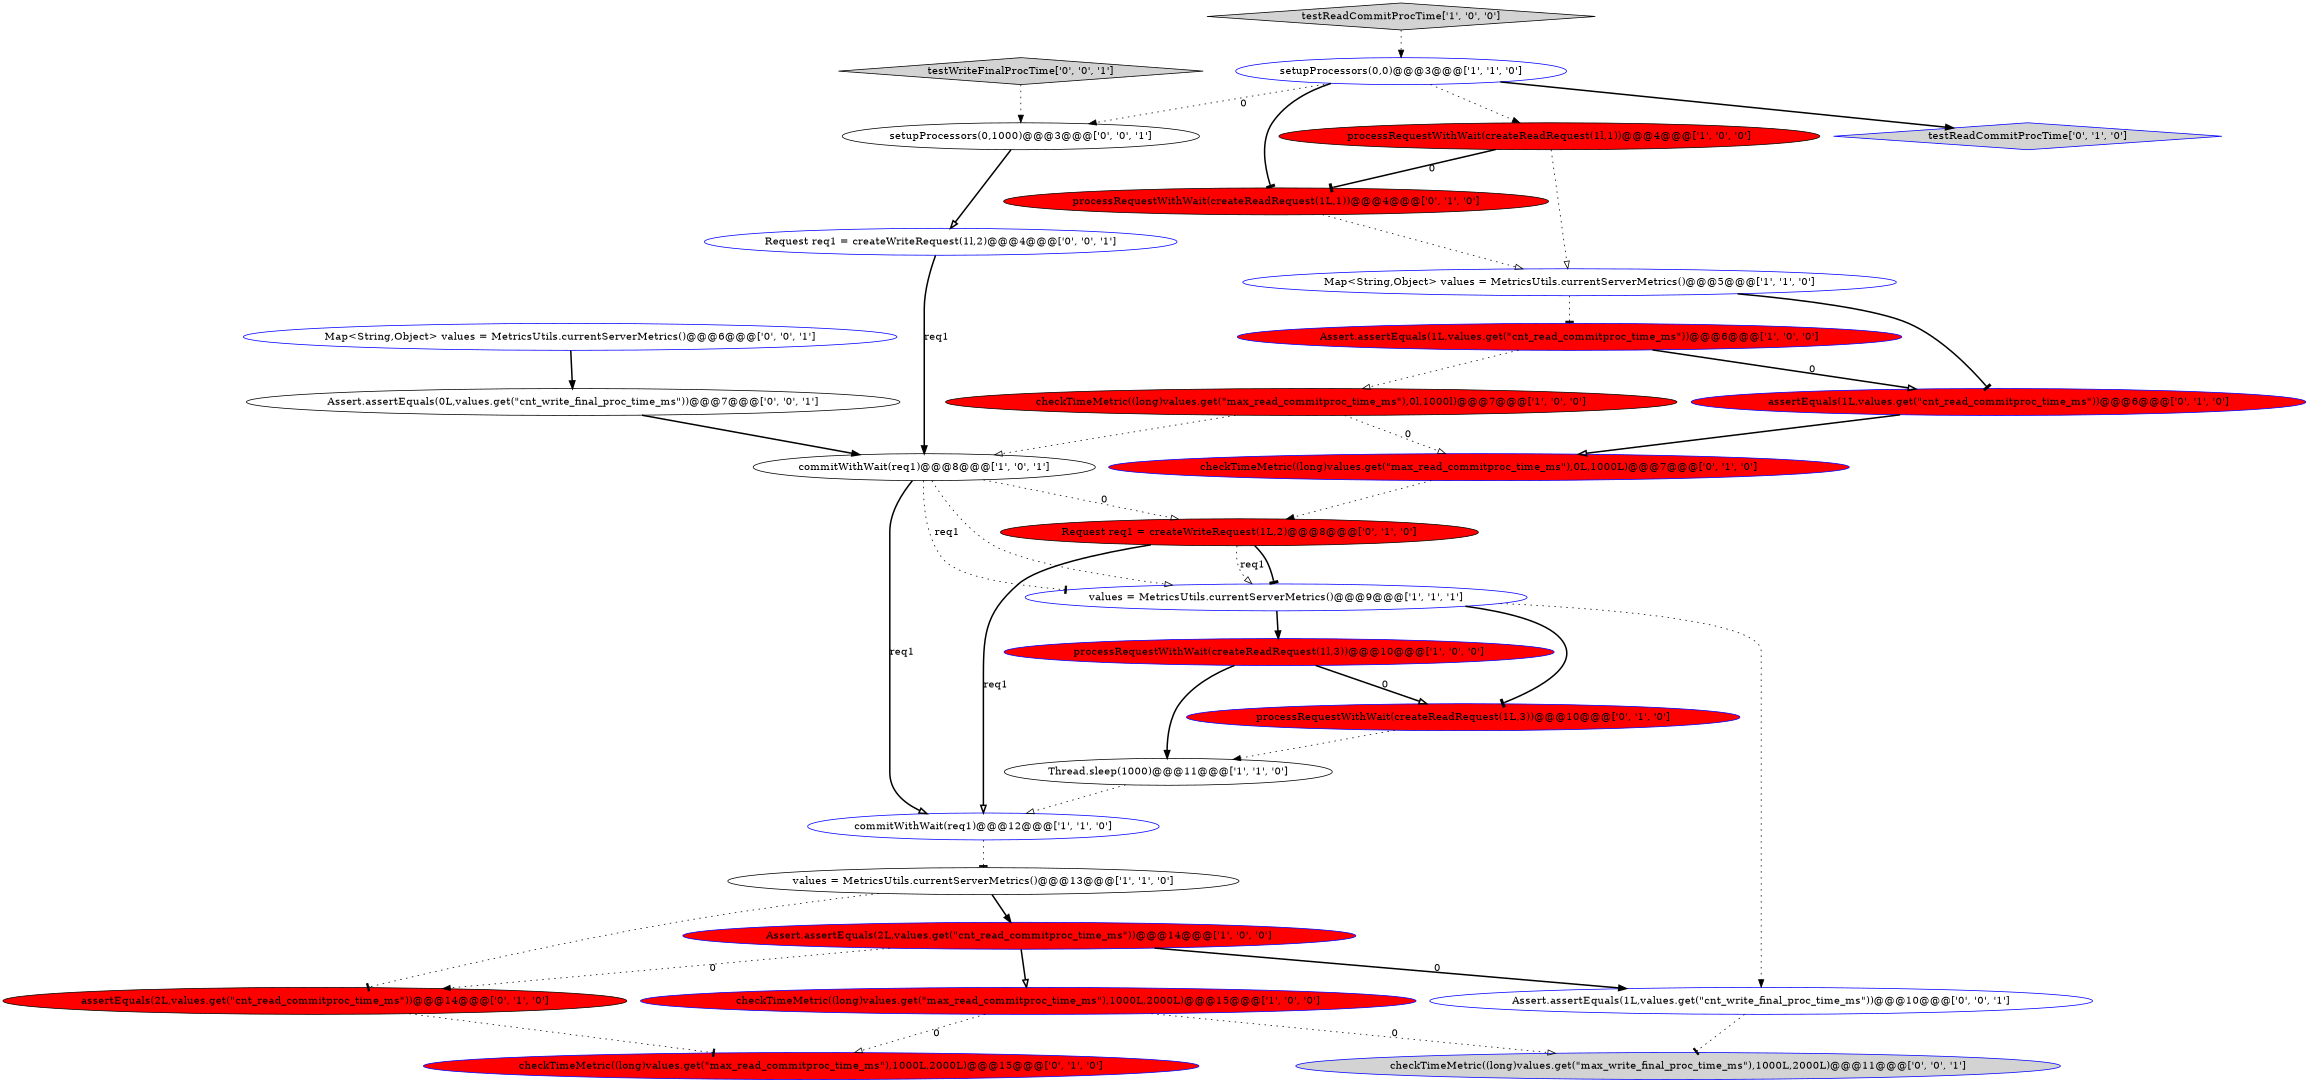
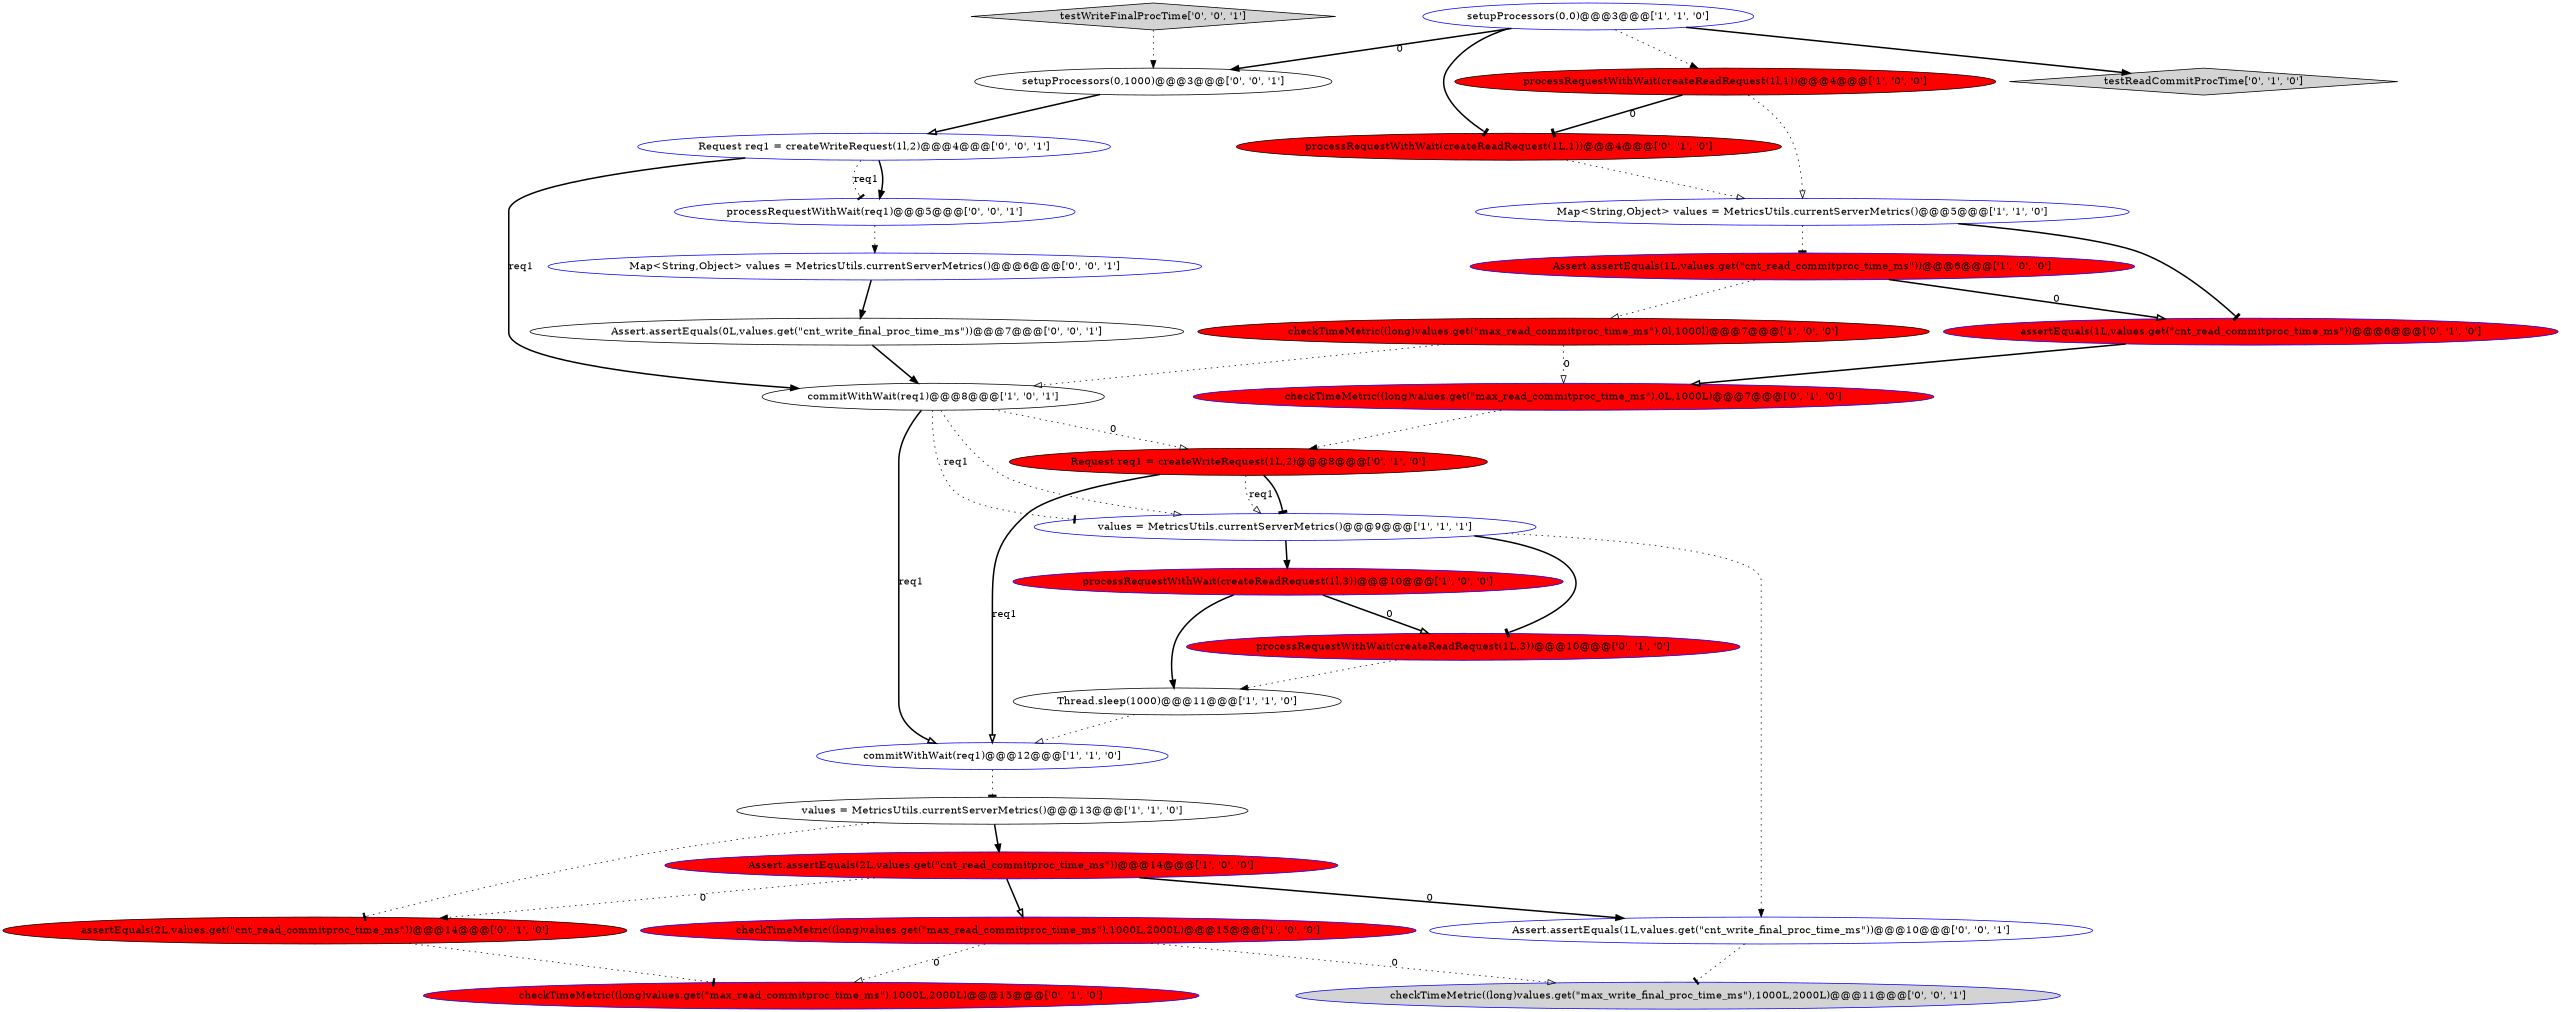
(1401, 16) -> none
(1213, 103) -> (1375, 48)
(2028, 136) -> (2204, 82)
none -> (875, 212)
